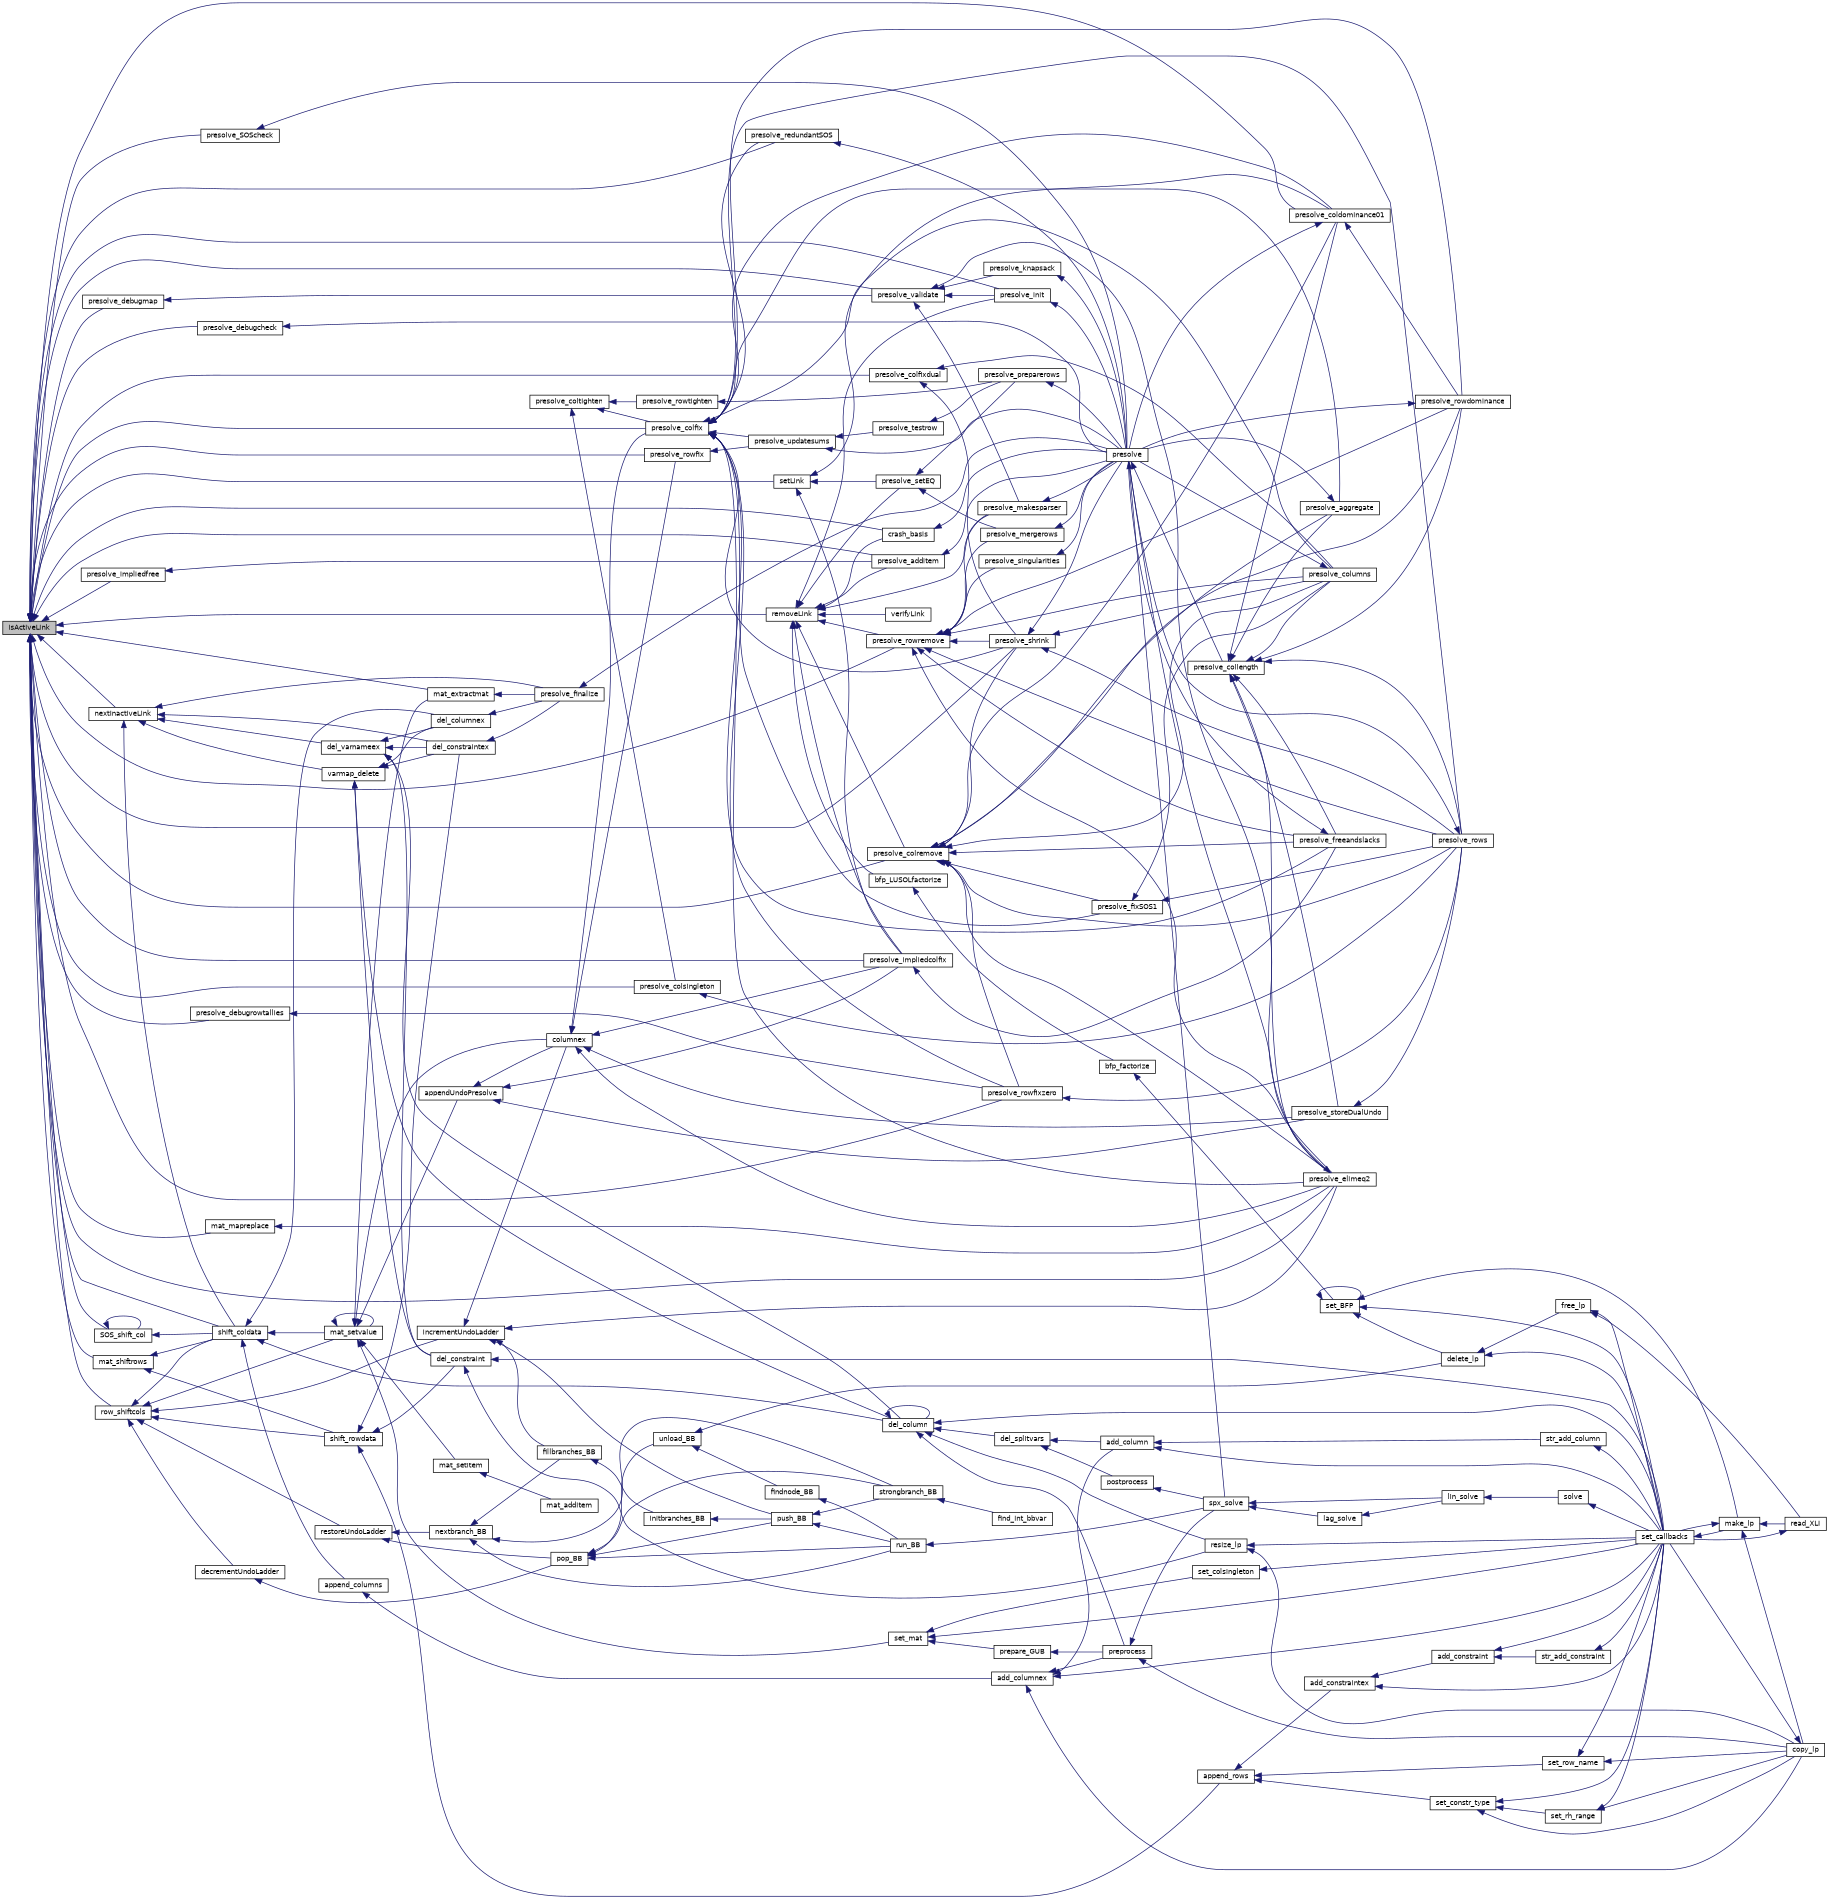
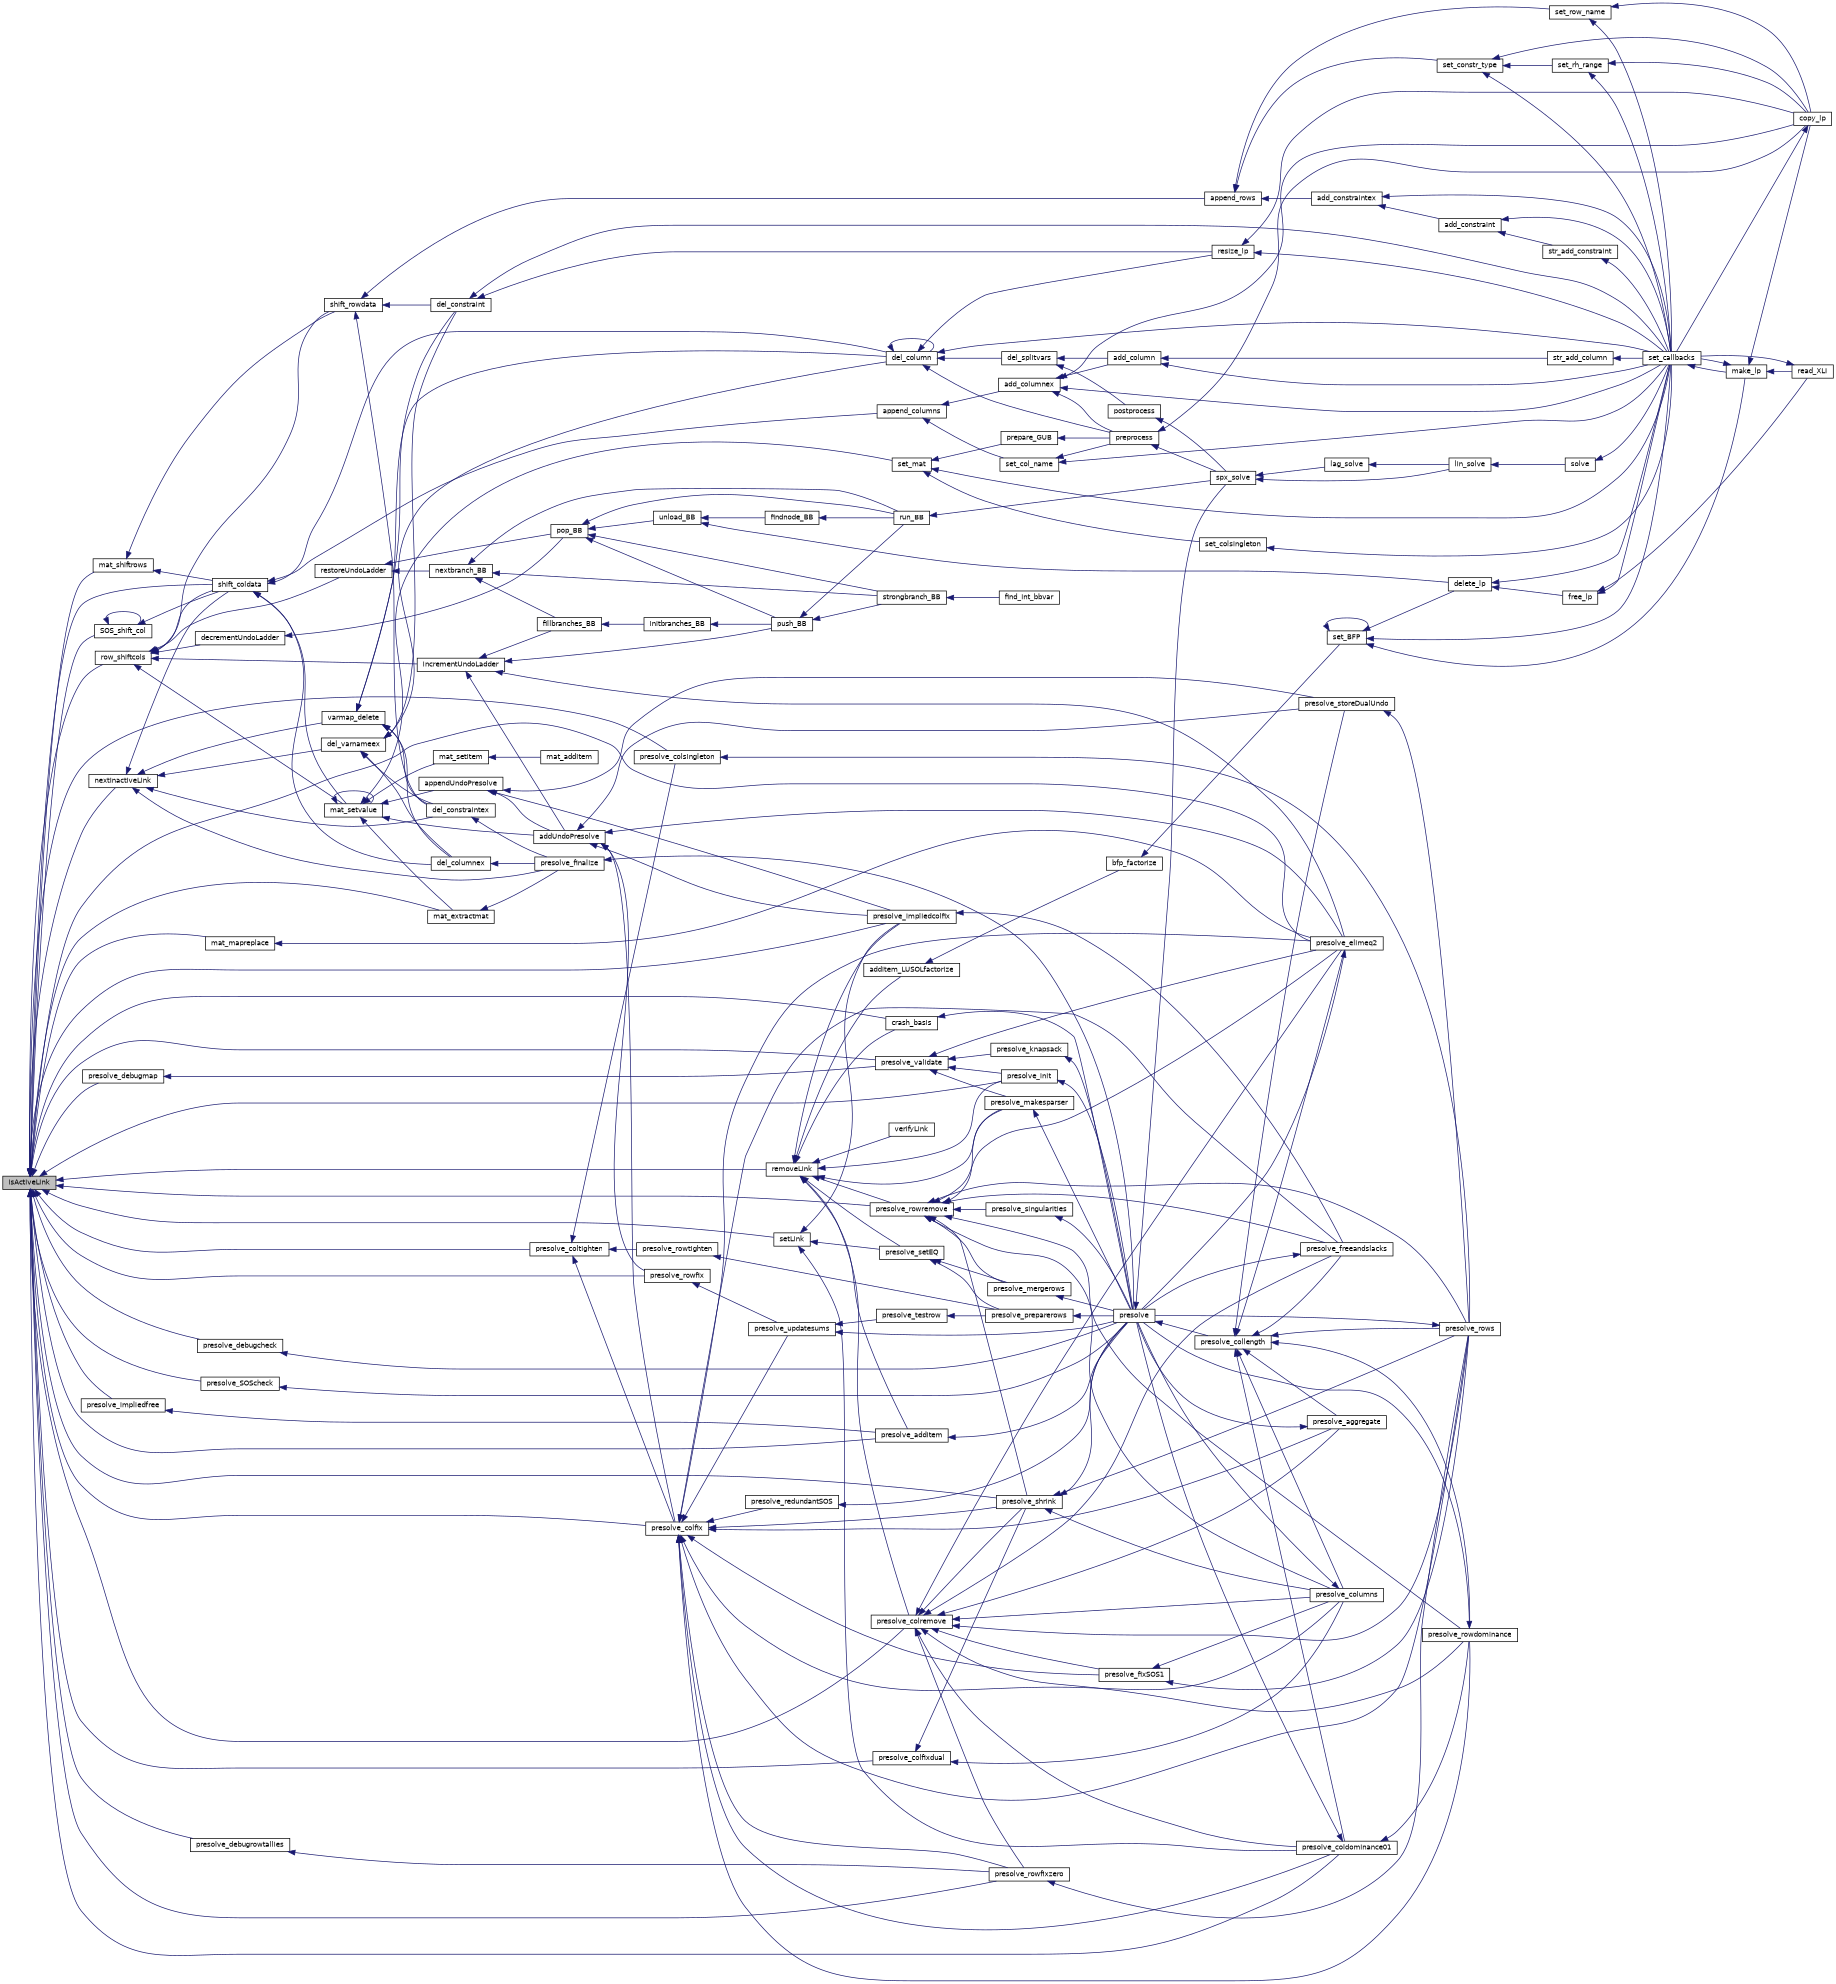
(230, 189) -> (276, 1249)
none -> (1029, 465)
(908, 881) -> (912, 970)
(569, 1040) -> (569, 837)
